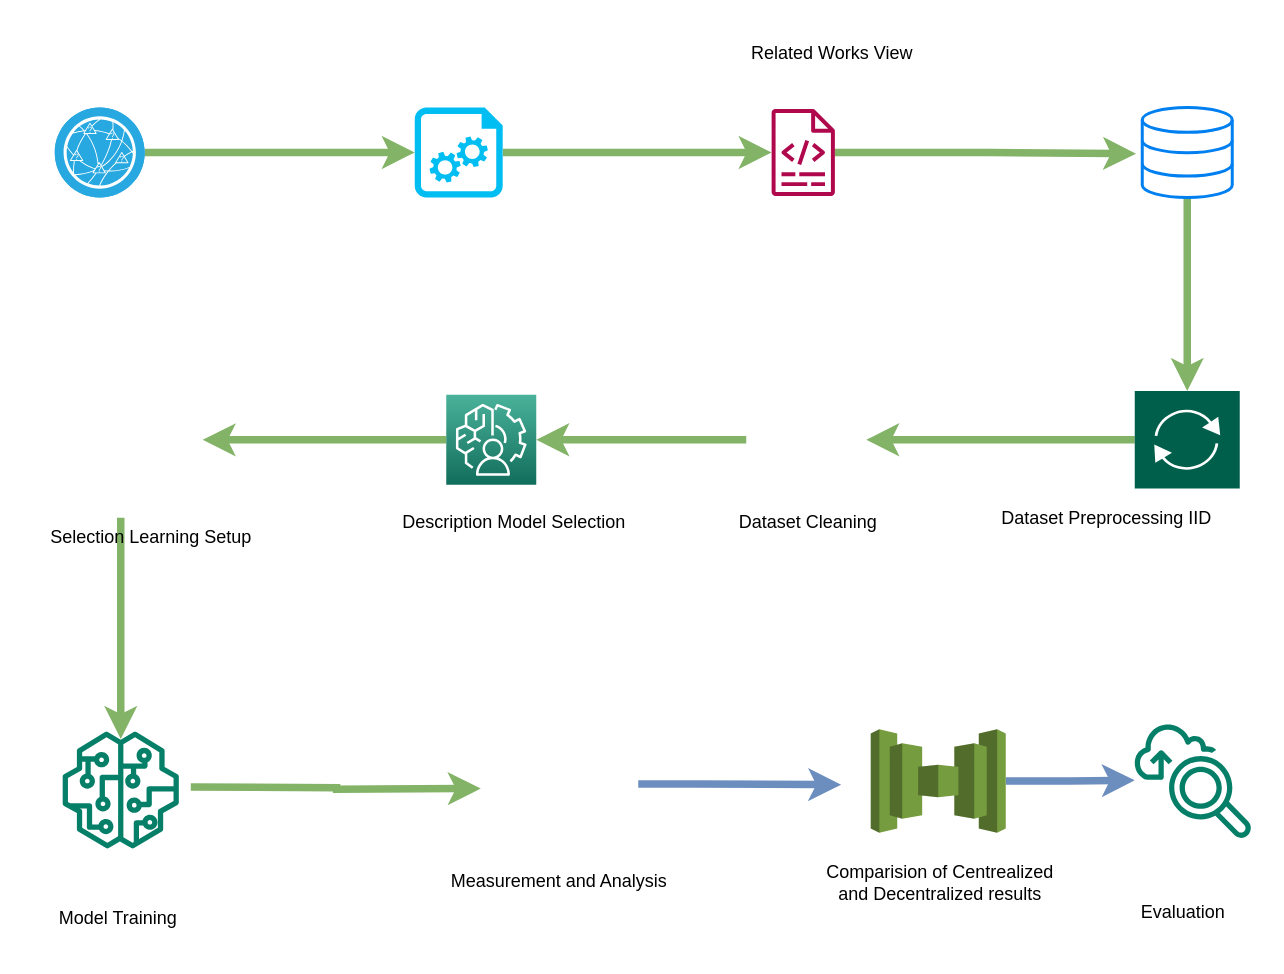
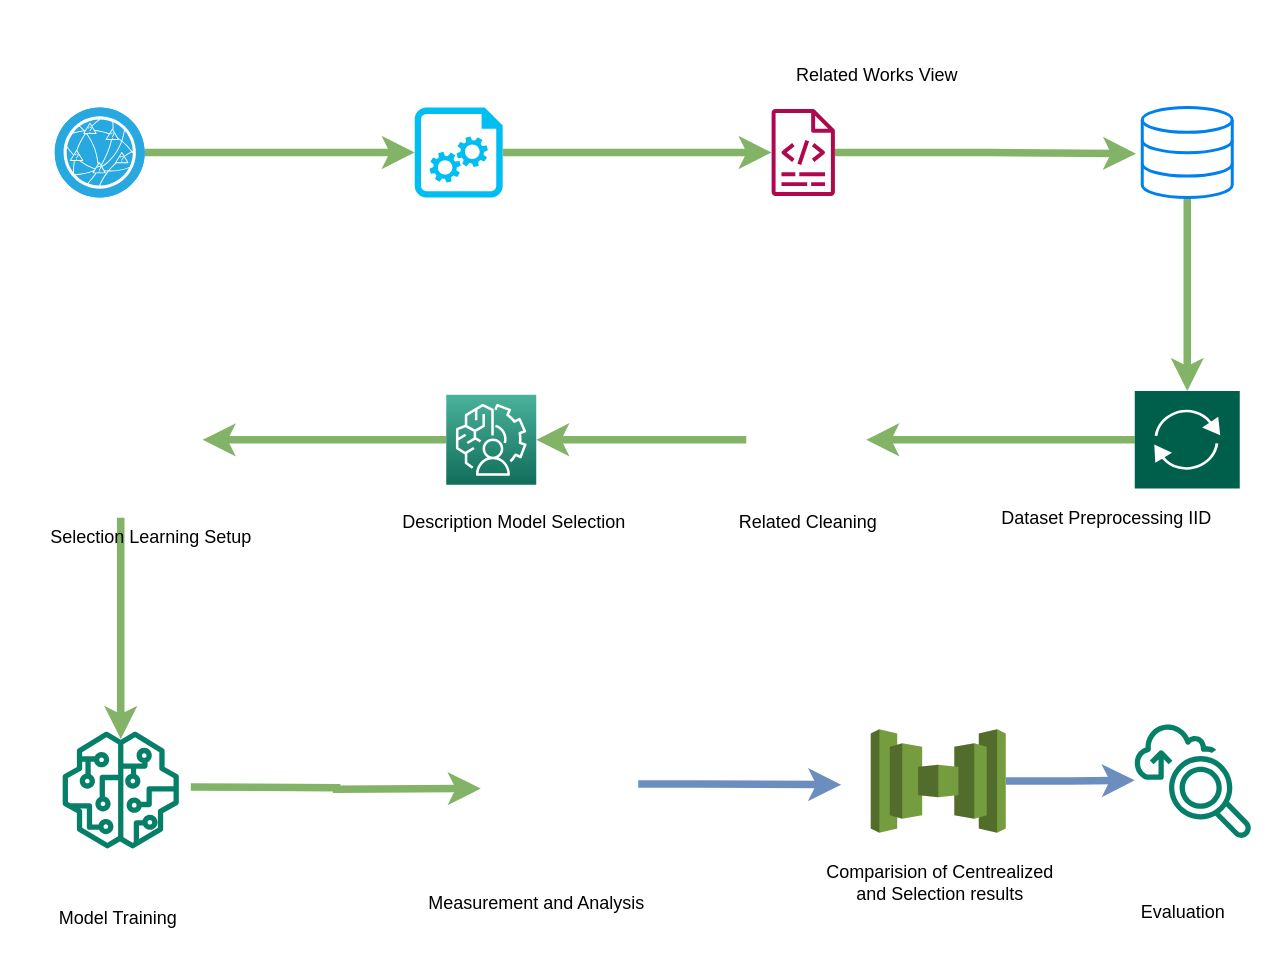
(832, 53) -> (877, 76)
(809, 523) -> (809, 523)
(559, 881) -> (536, 904)
(941, 883) -> (941, 883)
